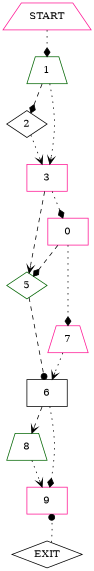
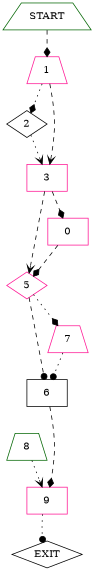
(47, 16) -> (47, 16)
(47, 39) -> (47, 39)
(47, 70) -> (47, 70)
(38, 94) -> (38, 94)
(54, 120) -> (54, 120)
(56, 201) -> (56, 201)
(68, 281) -> (43, 306)
(27, 285) -> (27, 285)
(59, 363) -> (59, 363)
(38, 416) -> none
(54, 442) -> (54, 442)
(52, 531) -> (42, 525)
